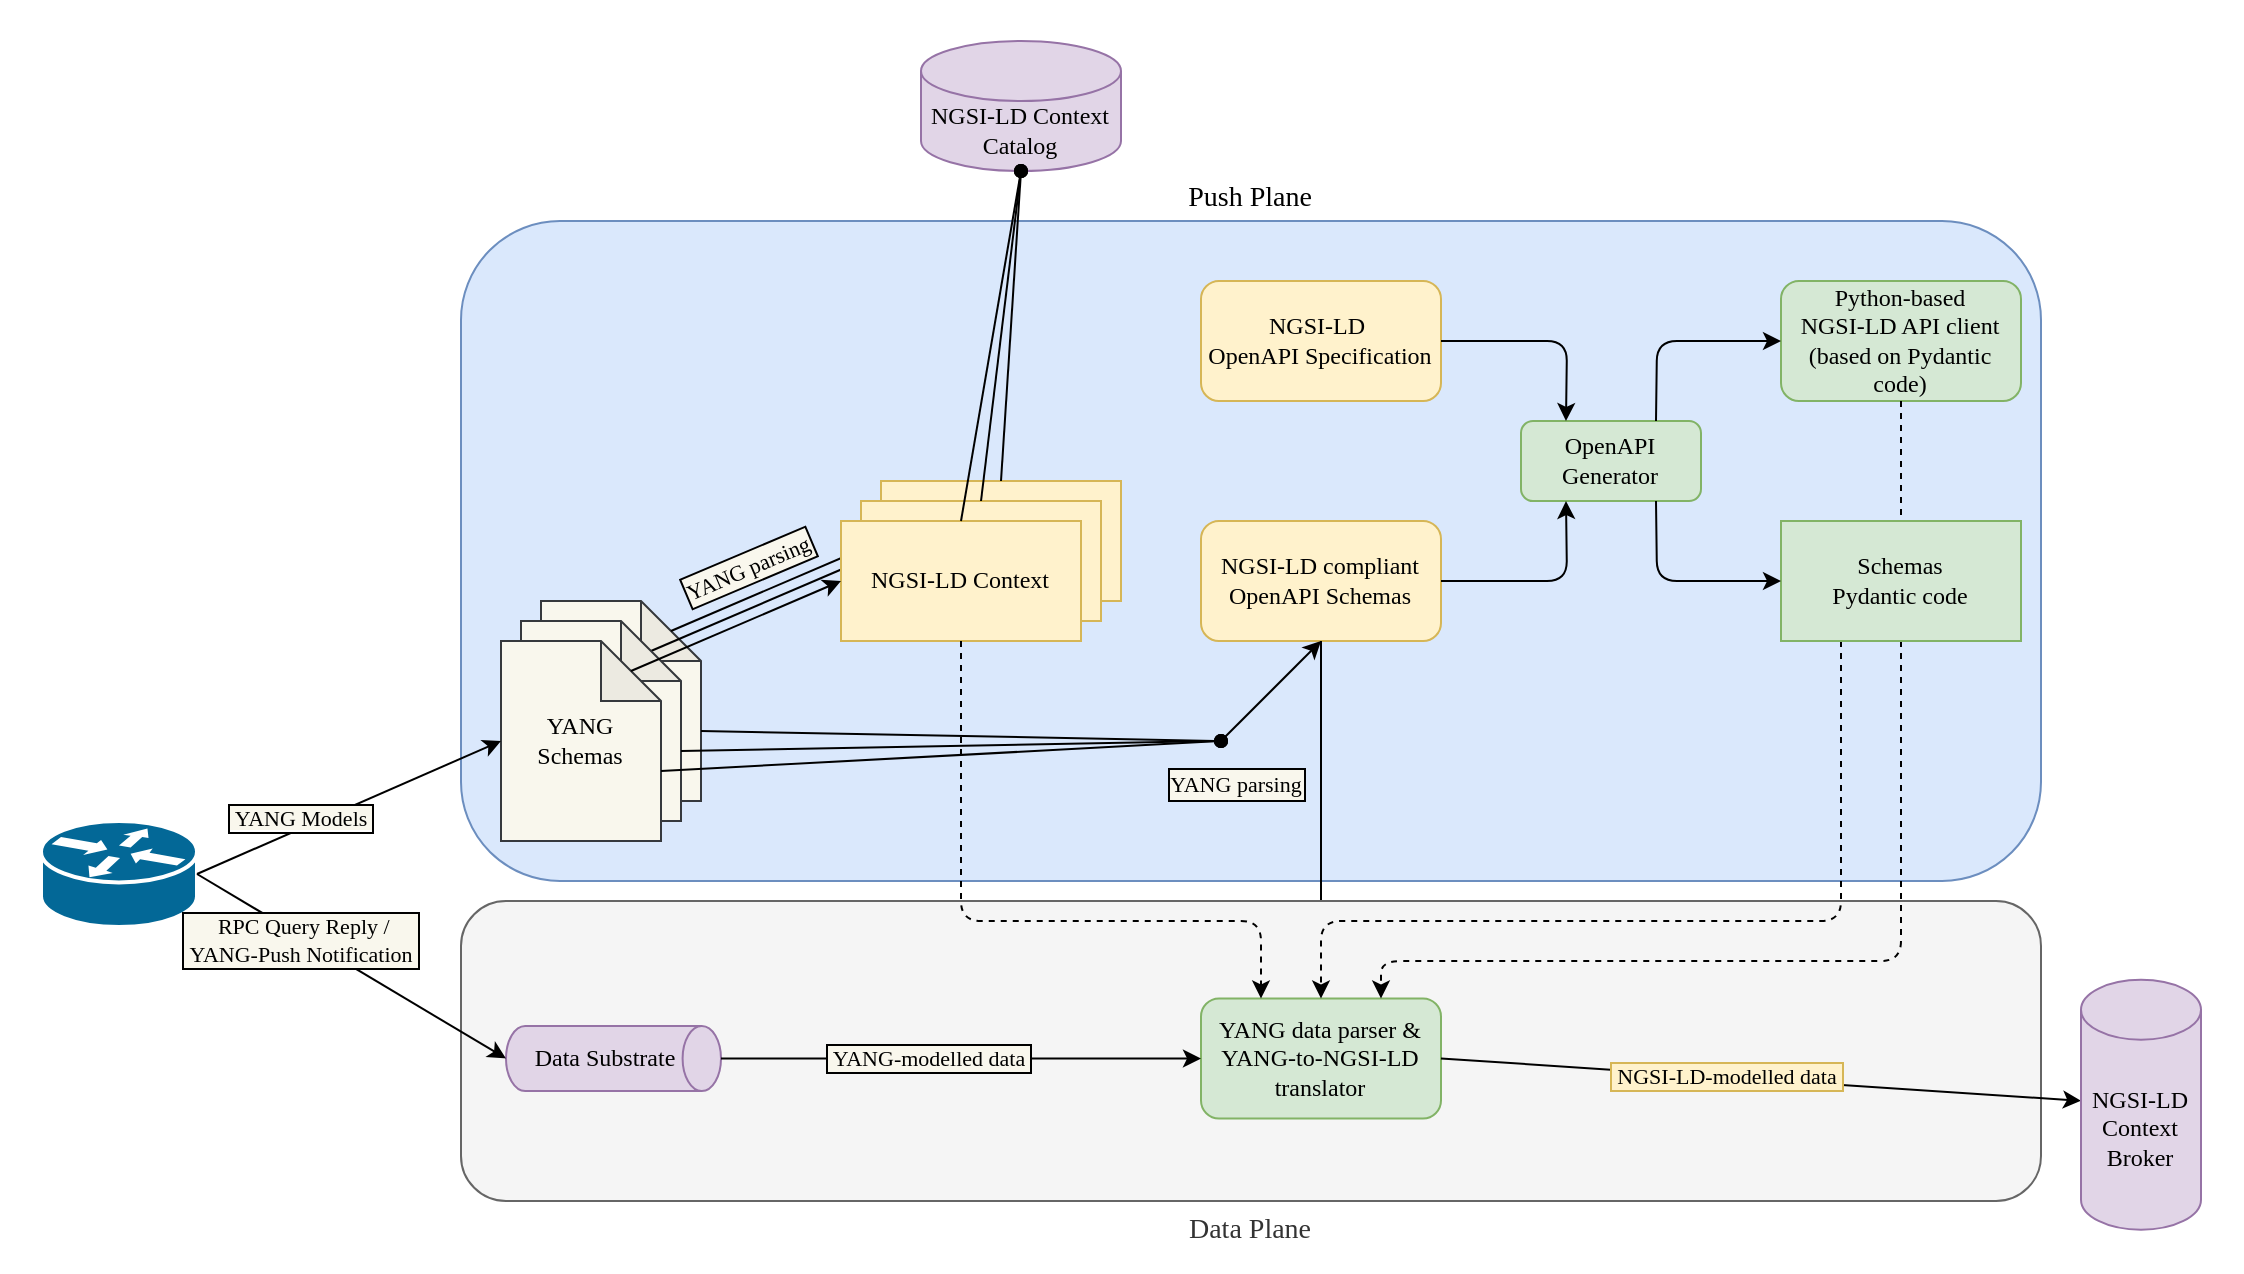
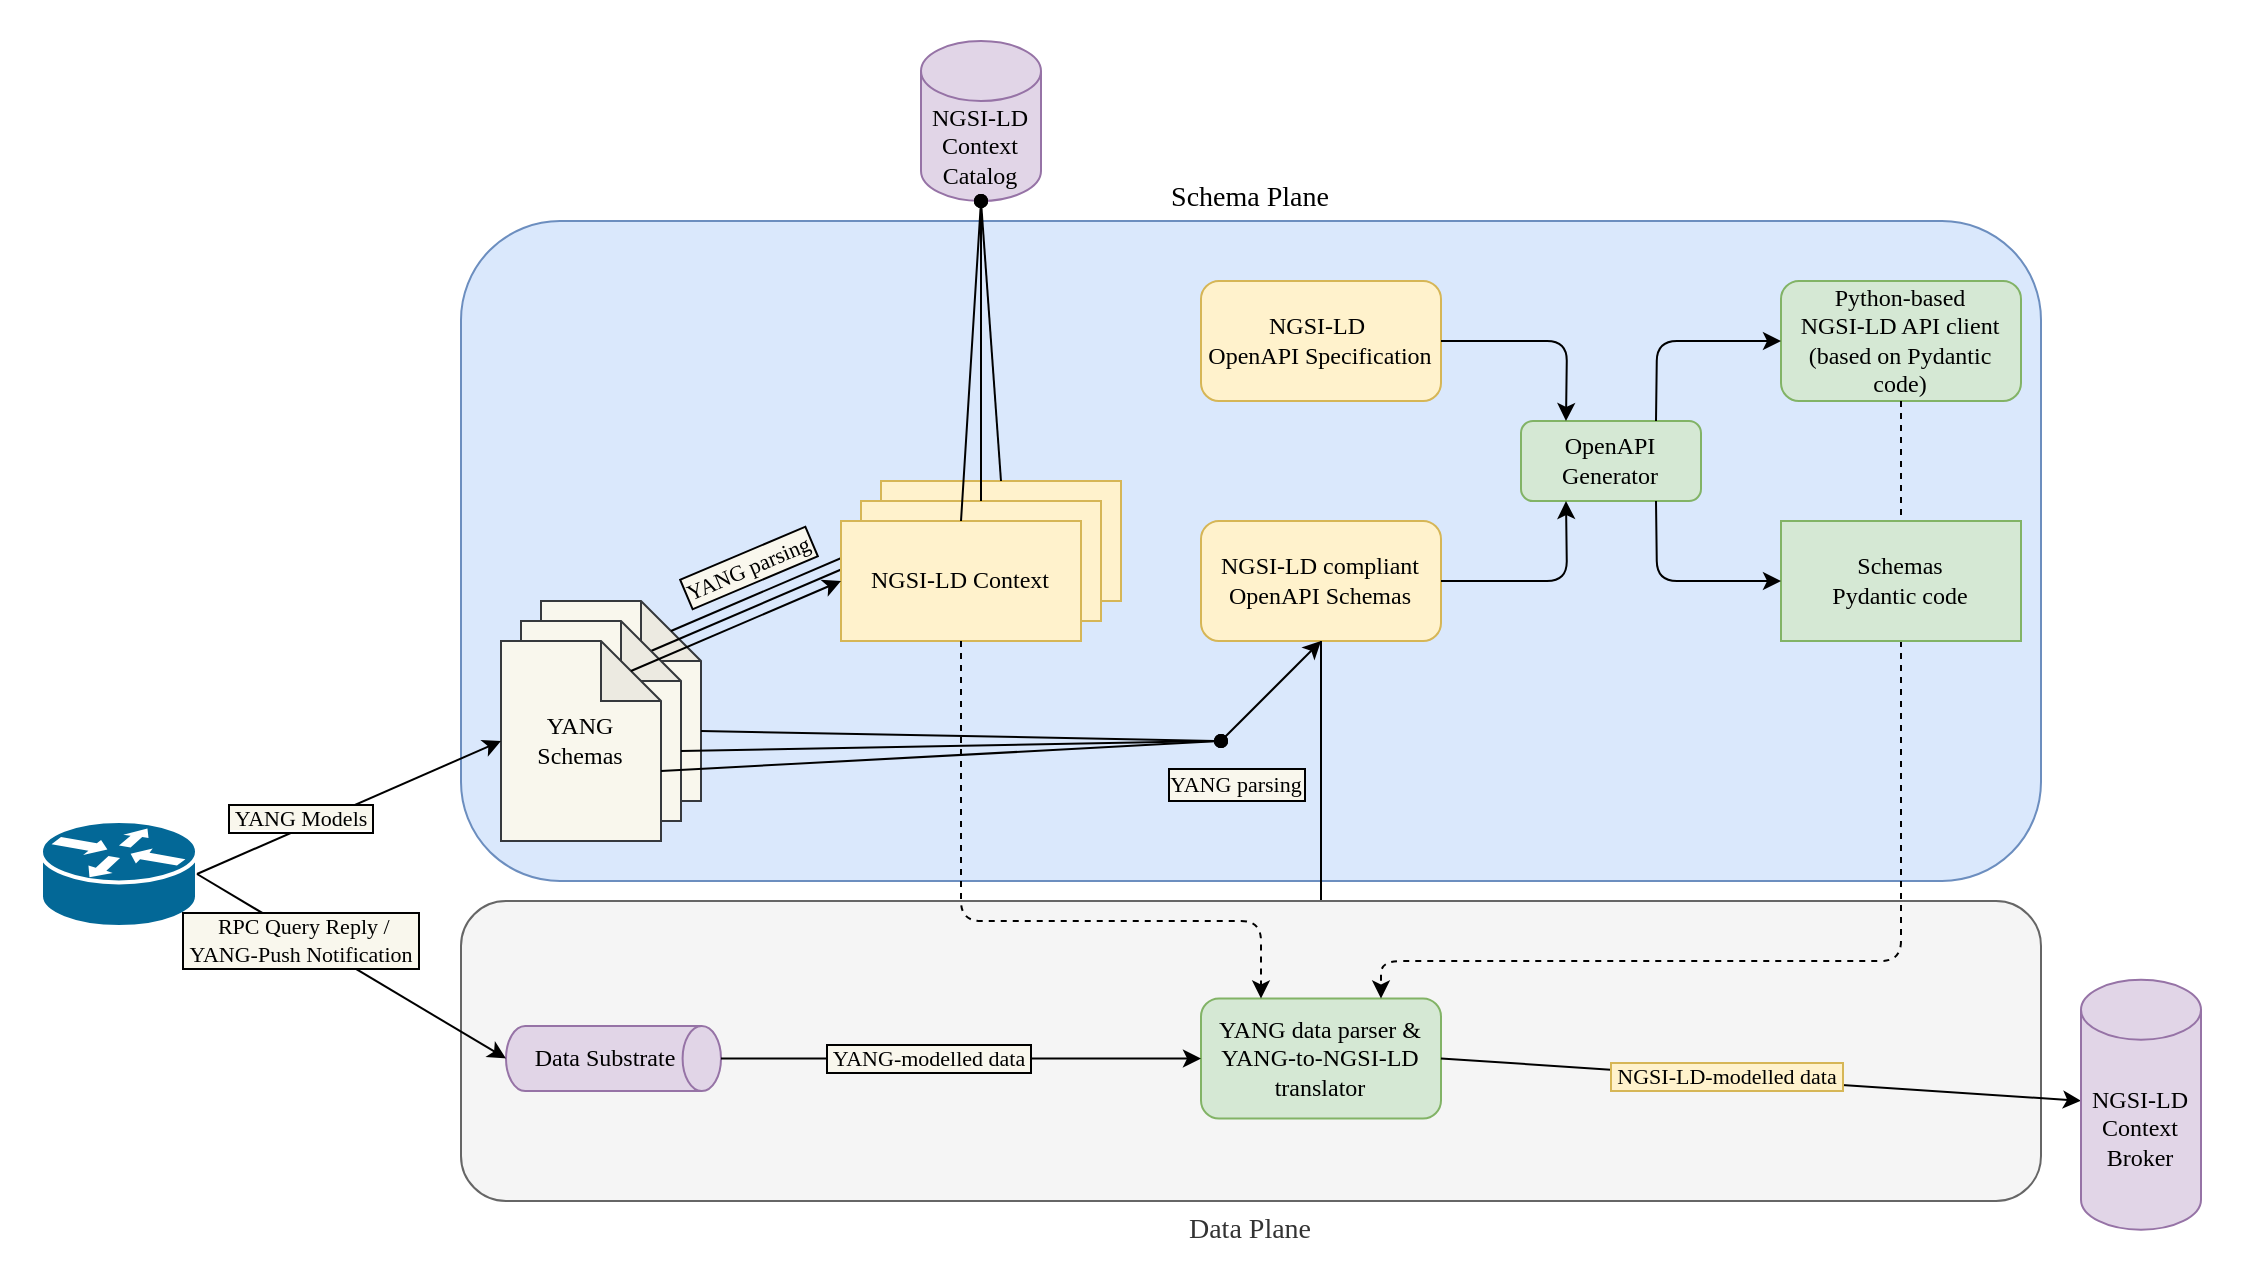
(1021, 106) -> (981, 121)
(1251, 201) -> (1251, 201)
(1717, 921) -> none
